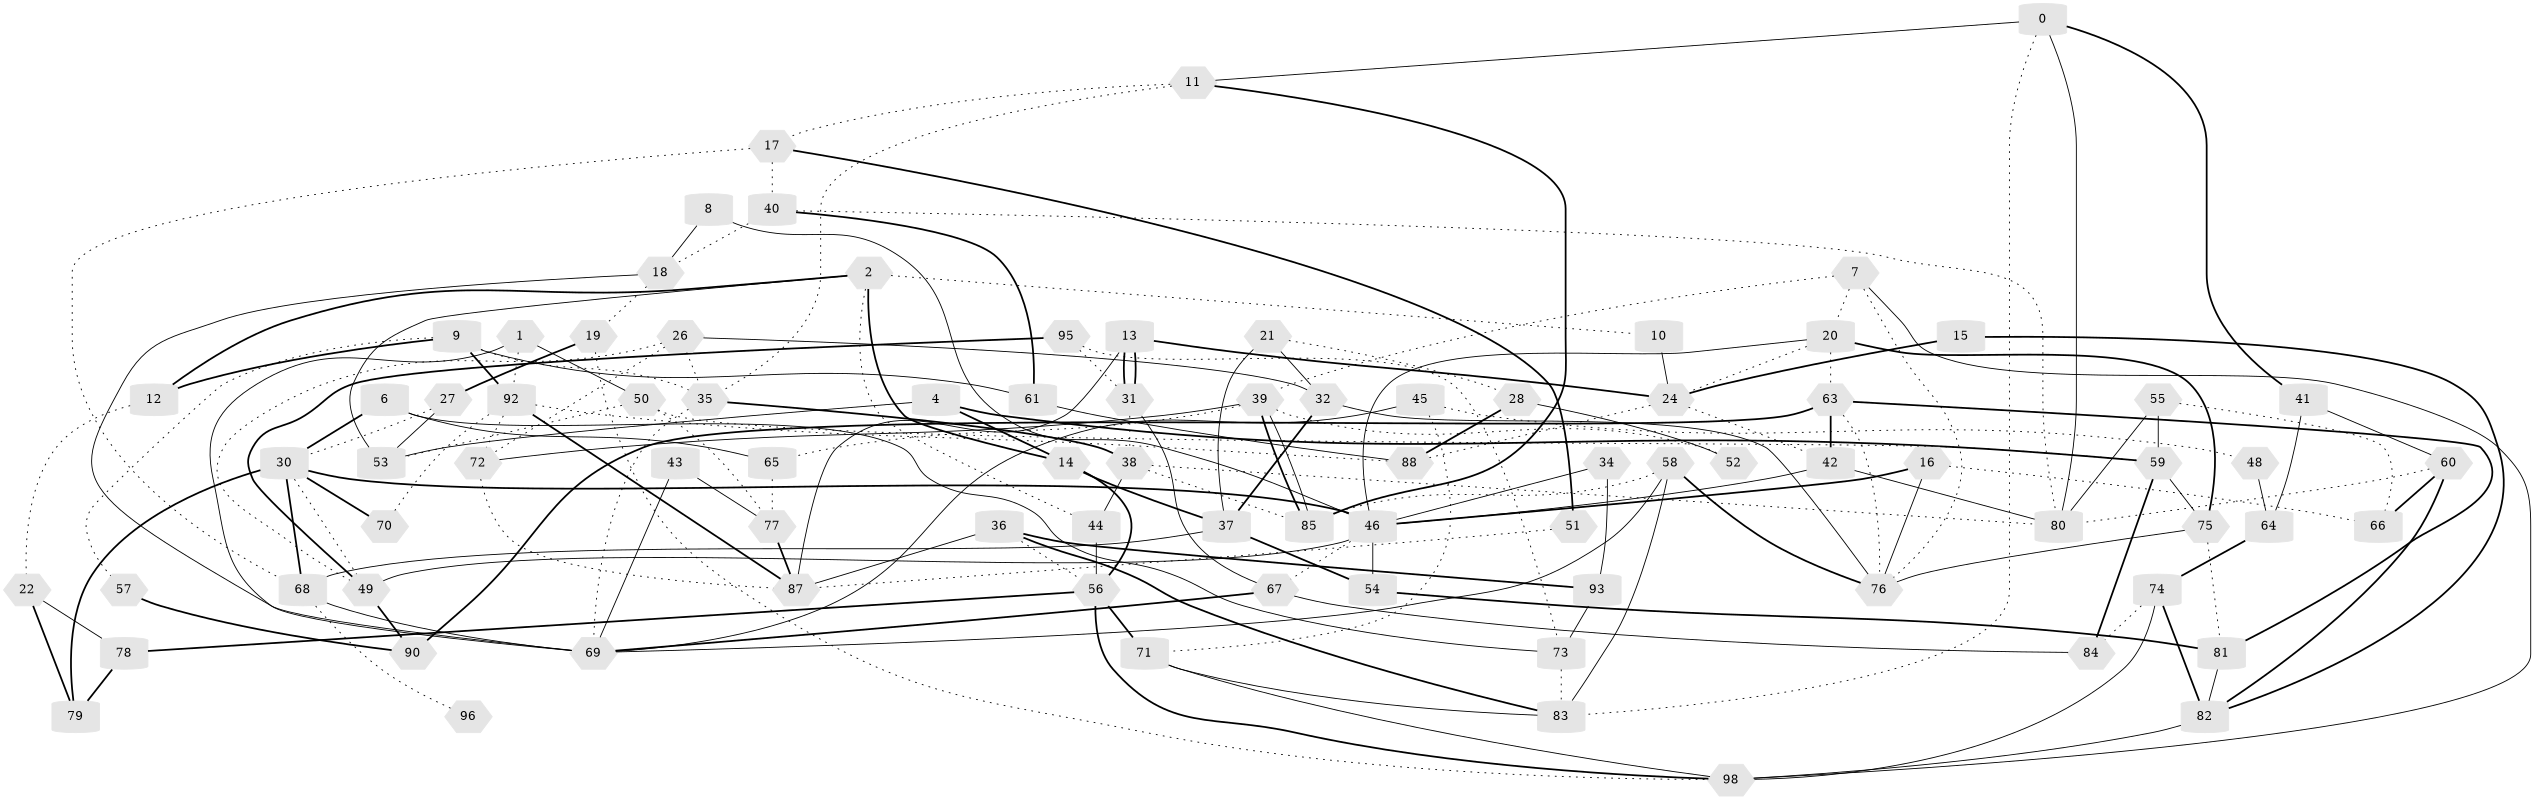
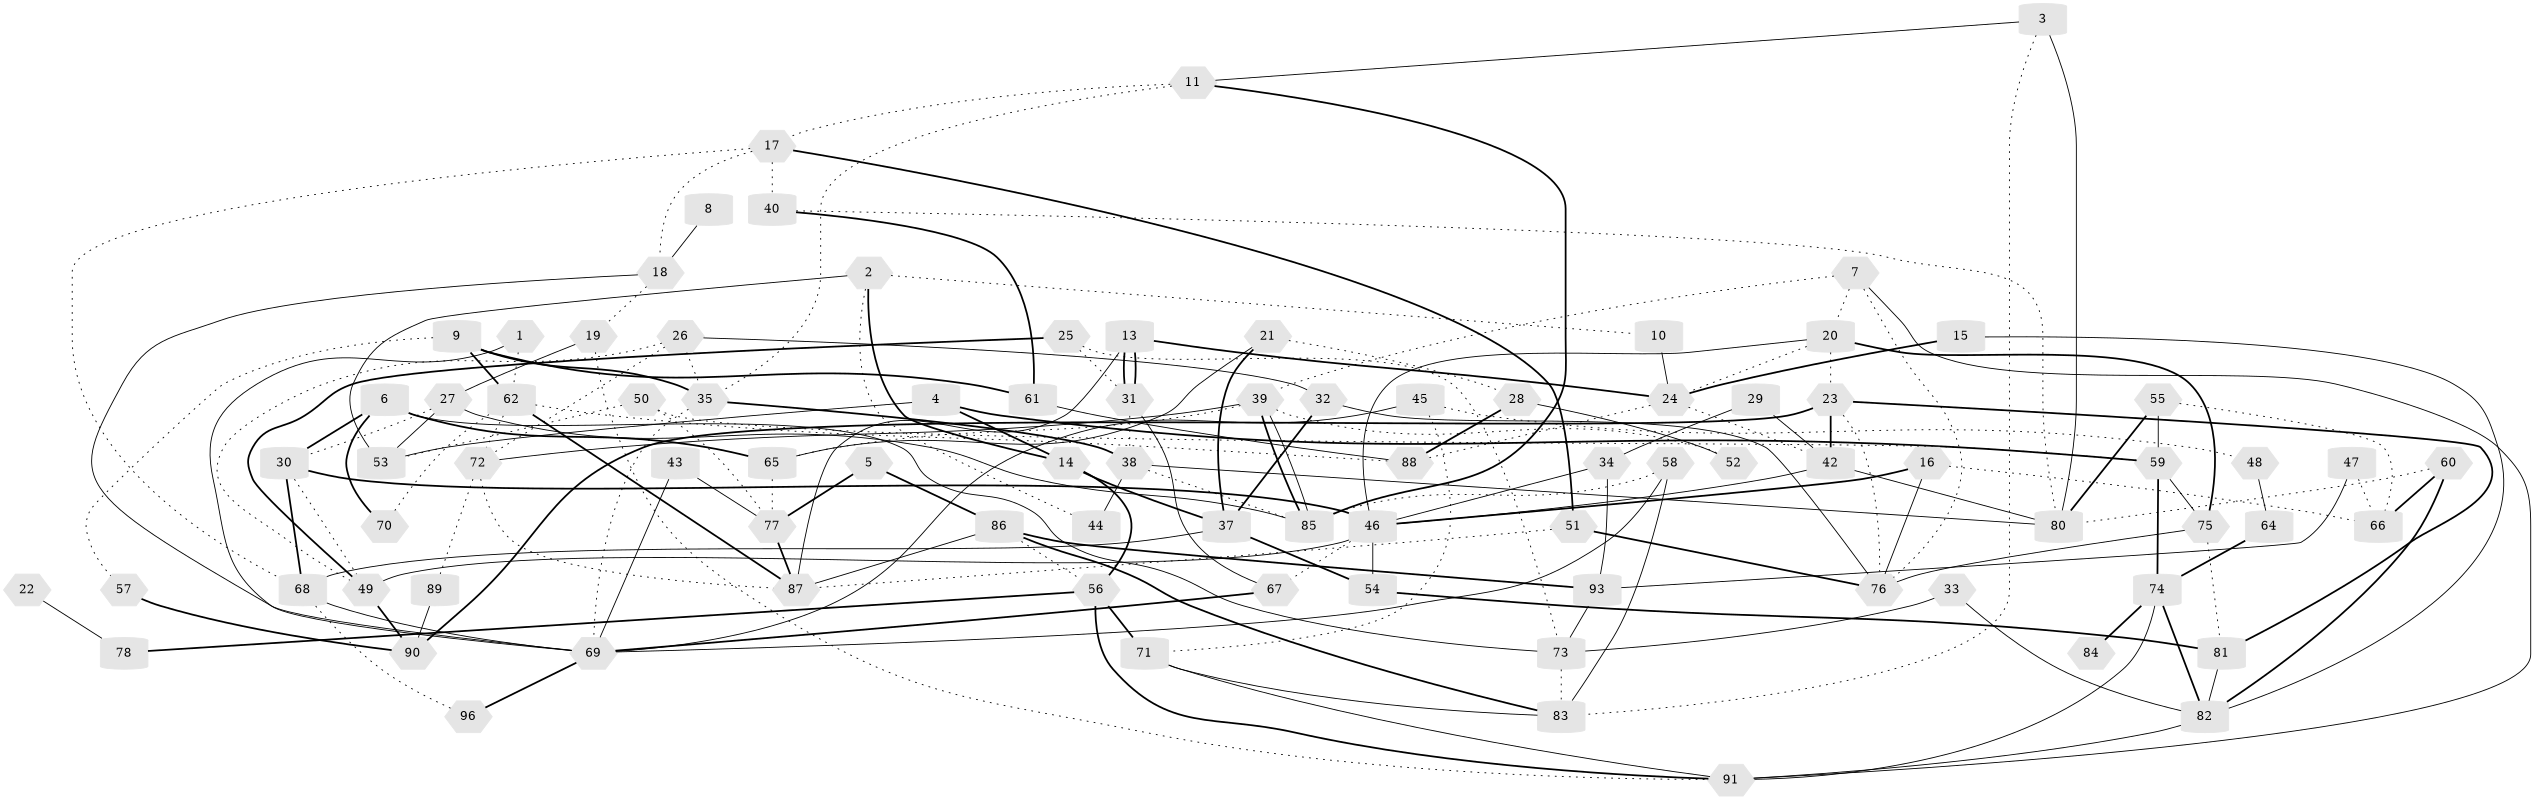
(2043, 19) -> (2043, 19)
(713, 243) -> (684, 186)
(1066, 336) -> (1066, 336)
(581, 368) -> none
(585, 368) -> (585, 368)
(1296, 368) -> (1037, 444)
(509, 371) -> (509, 371)
(731, 376) -> (731, 376)
(2460, 388) -> (2460, 388)
(154, 400) -> none
(512, 400) -> (512, 400)
none -> (1756, 400)
(1831, 400) -> (1831, 400)
(2304, 400) -> none
(987, 403) -> none
(1219, 430) -> (1219, 430)
(587, 437) -> (578, 437)
none -> (960, 454)
none -> (869, 463)
none -> (2352, 463)
(2107, 466) -> (2107, 466)
(1593, 495) -> (1593, 495)
(338, 497) -> (346, 464)
(999, 527) -> (999, 527)
(1766, 540) -> (1726, 558)
(1096, 558) -> none
(2125, 558) -> (2158, 527)
none -> (435, 590)
none -> (1952, 590)
(2123, 623) -> (2123, 623)
(1680, 639) -> none
none -> (531, 685)
(76, 717) -> none
(1731, 780) -> (1731, 780)
